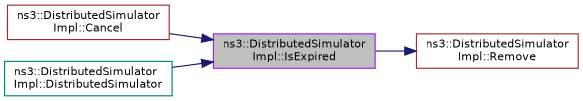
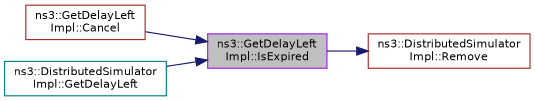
(88, 22) -> (85, 22)
(294, 51) -> (267, 51)
(88, 79) -> (85, 79)
